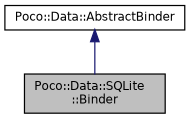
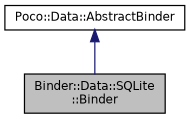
(95, 94) -> (95, 94)
